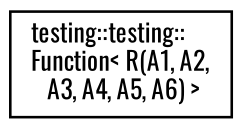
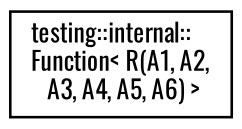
(121, 64) -> (121, 64)
